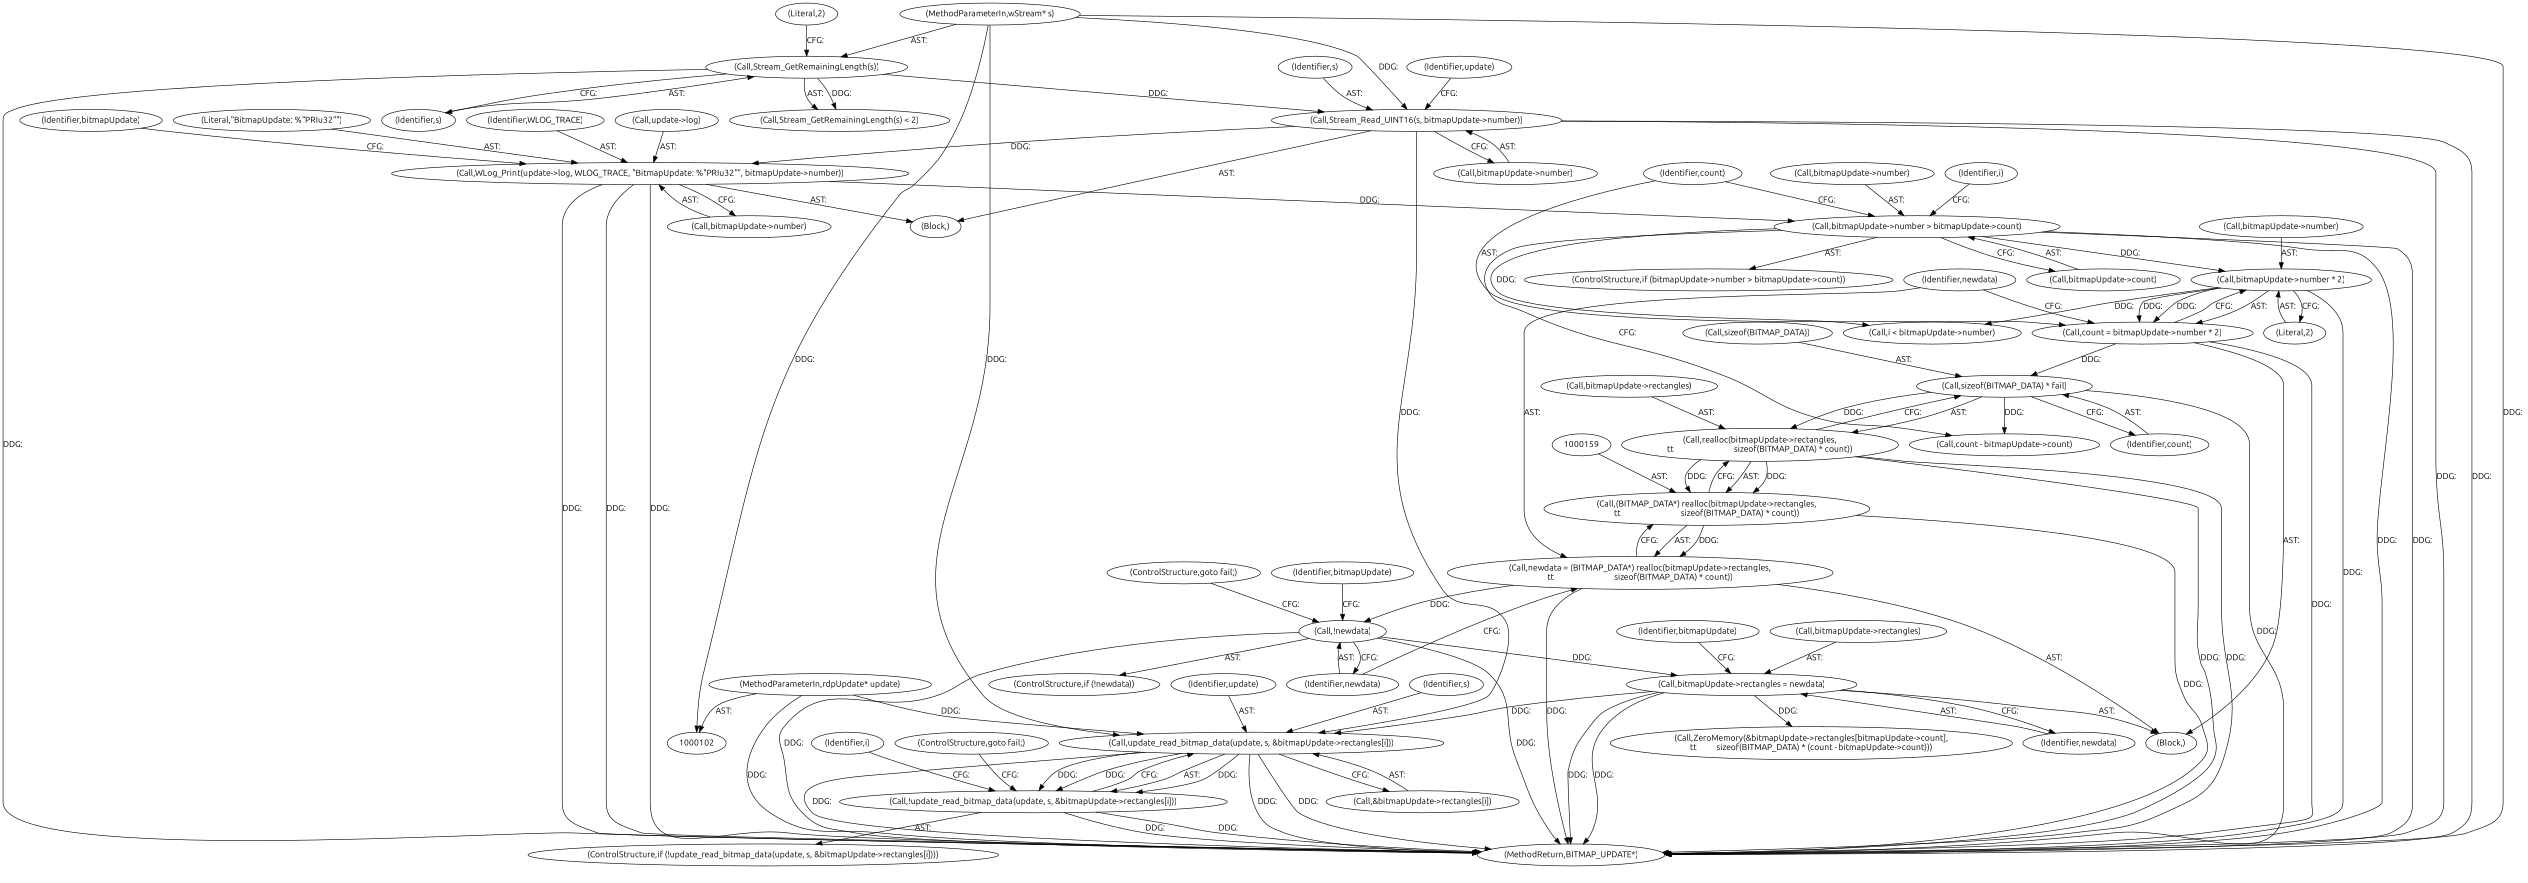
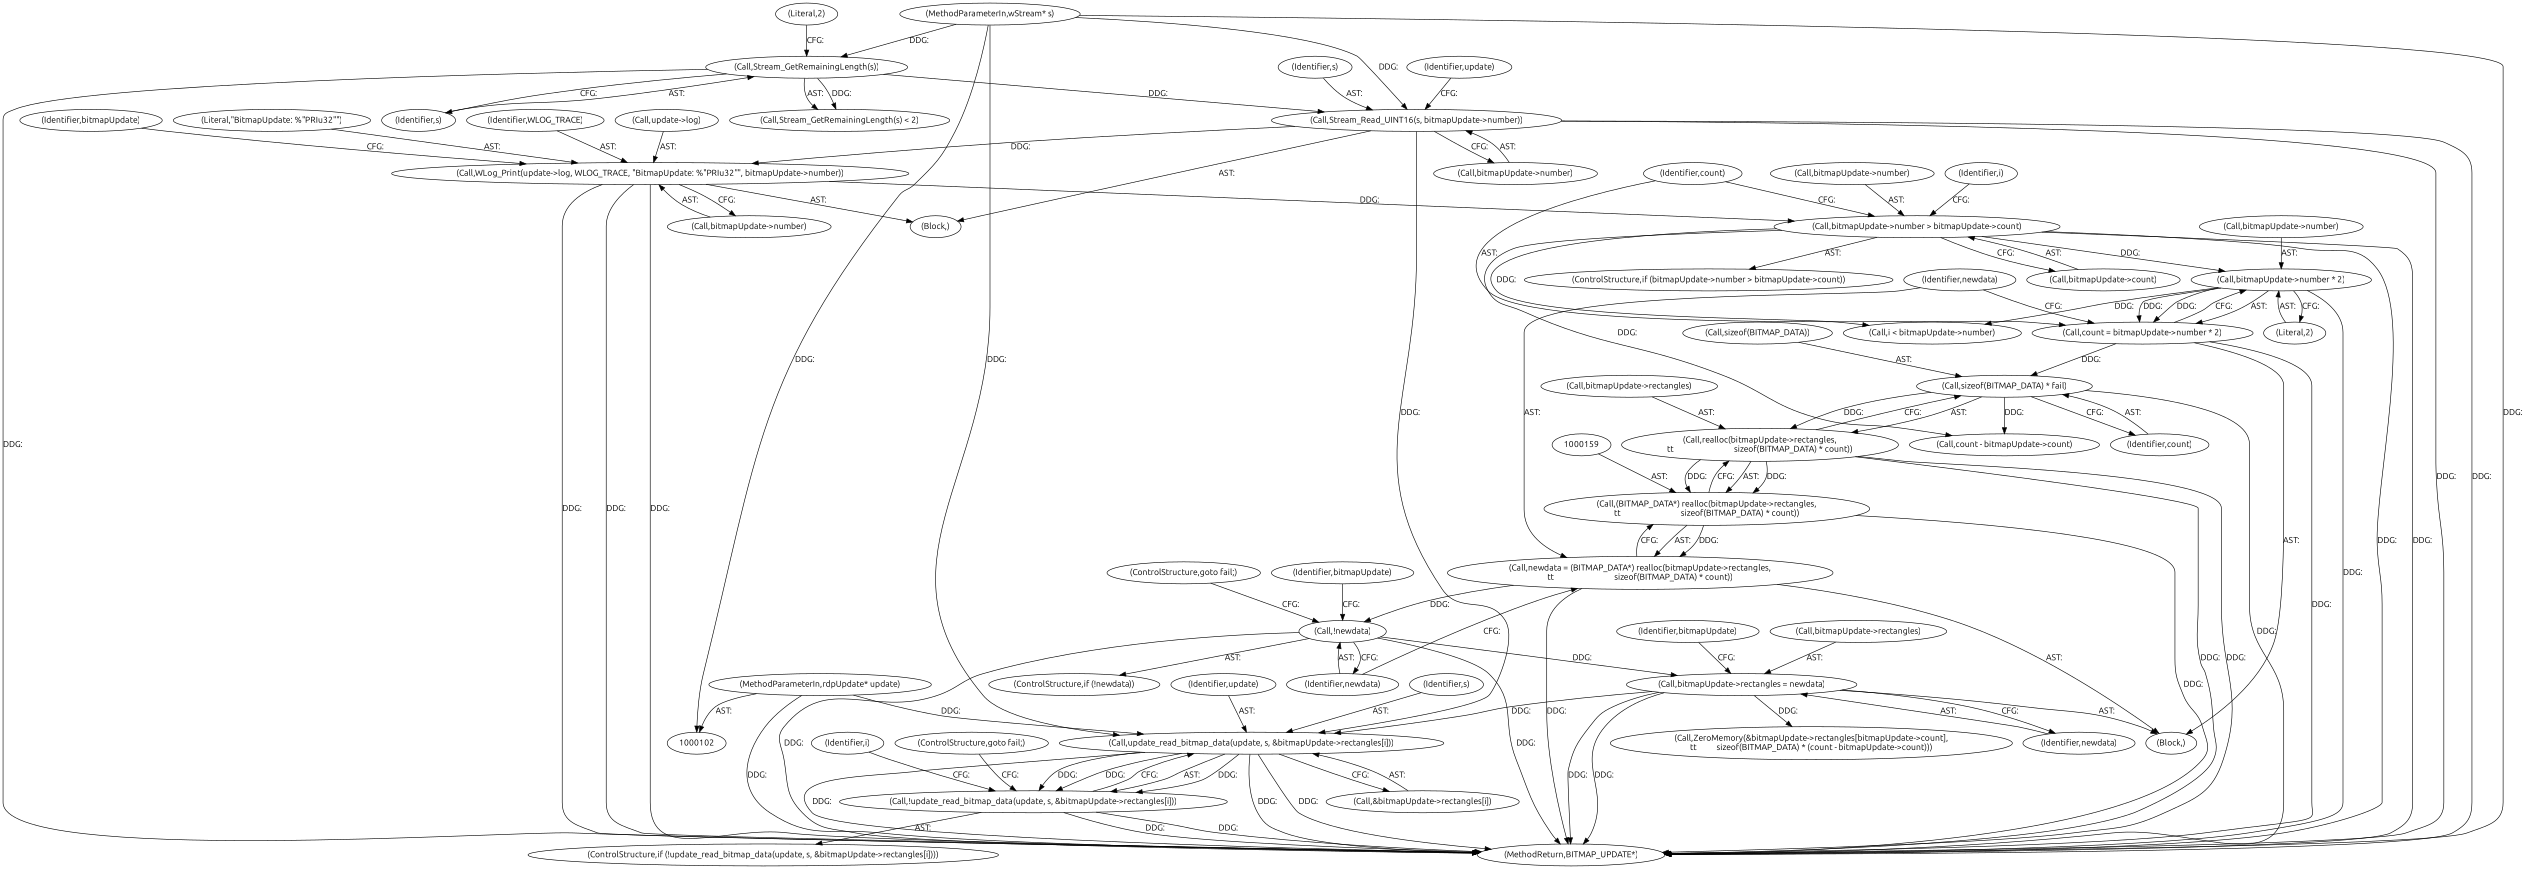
(920, 41) -> (920, 41)
(1629, 333) -> (1629, 333)
